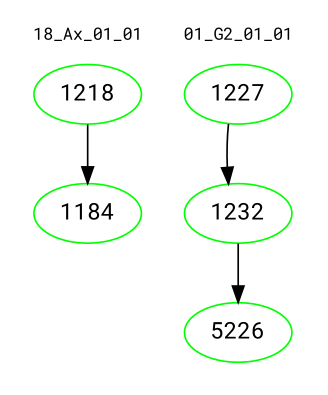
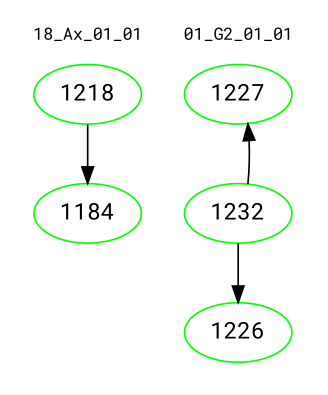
(227, 146) -> (249, 162)
(238, 332) -> (238, 332)
